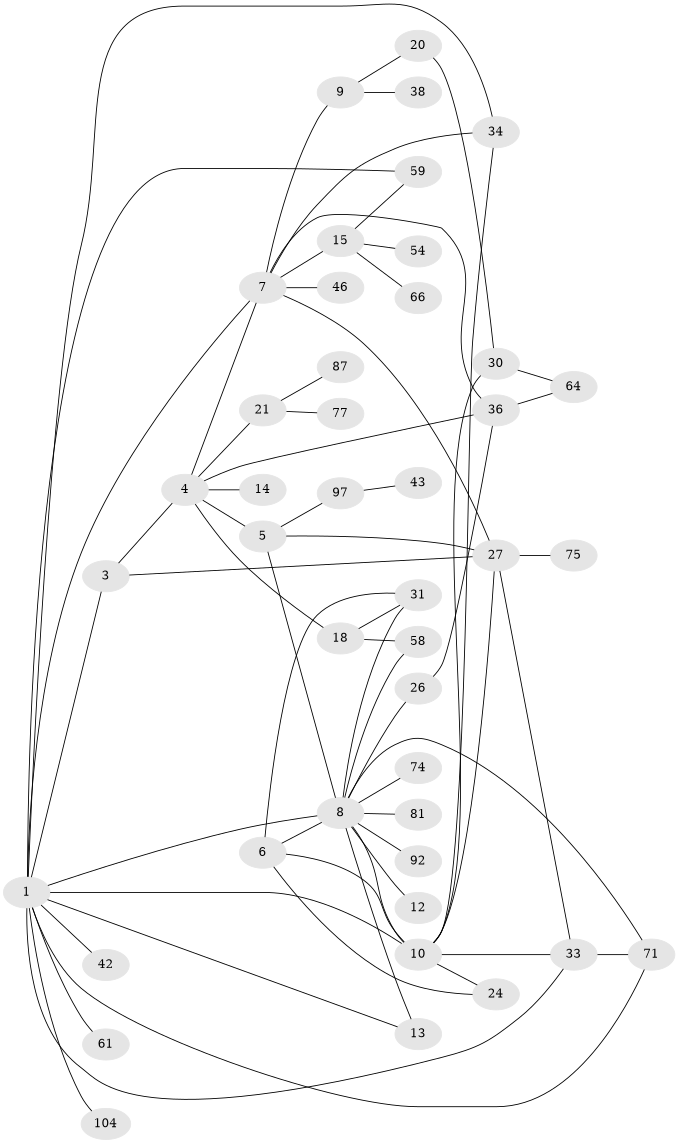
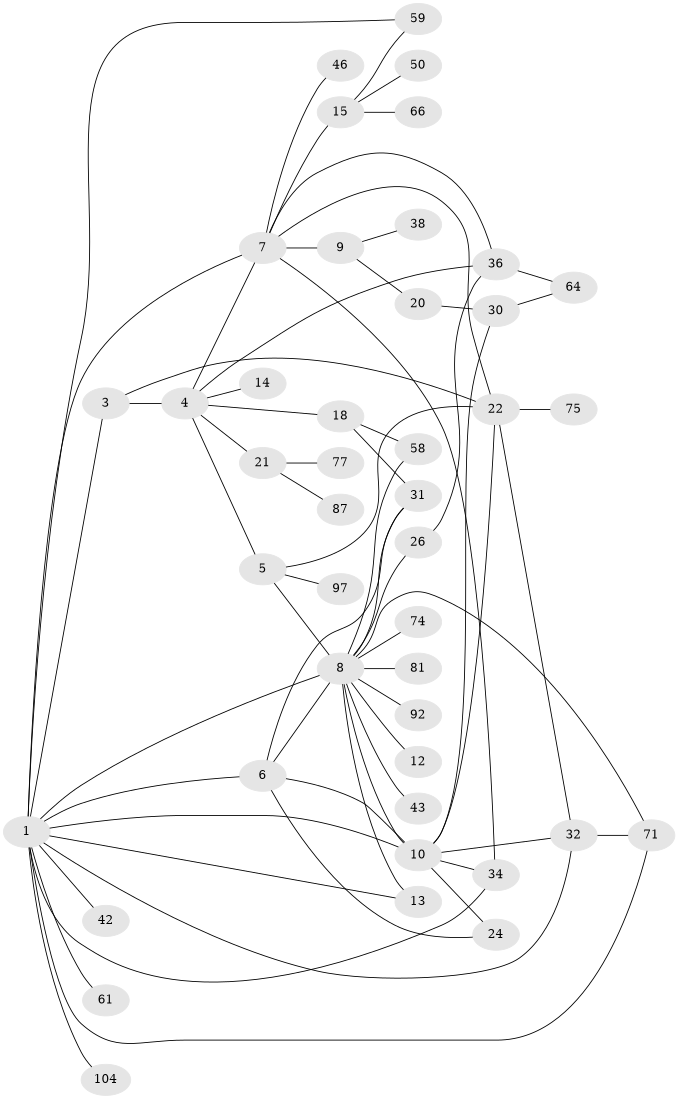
(418, 251) -> (418, 66)
(379, 488) -> (371, 742)
(496, 555) -> (496, 409)
none -> (139, 789)
(574, 955) -> (574, 835)
